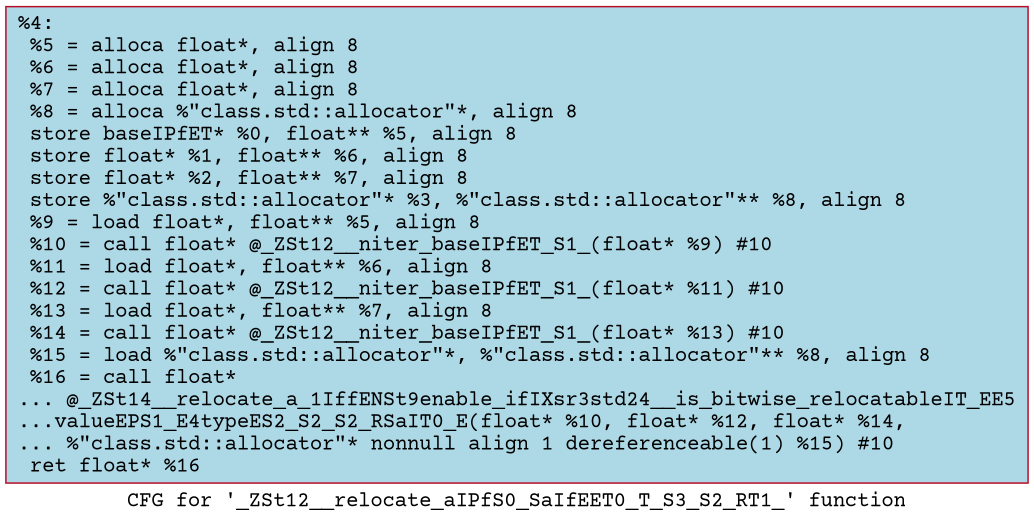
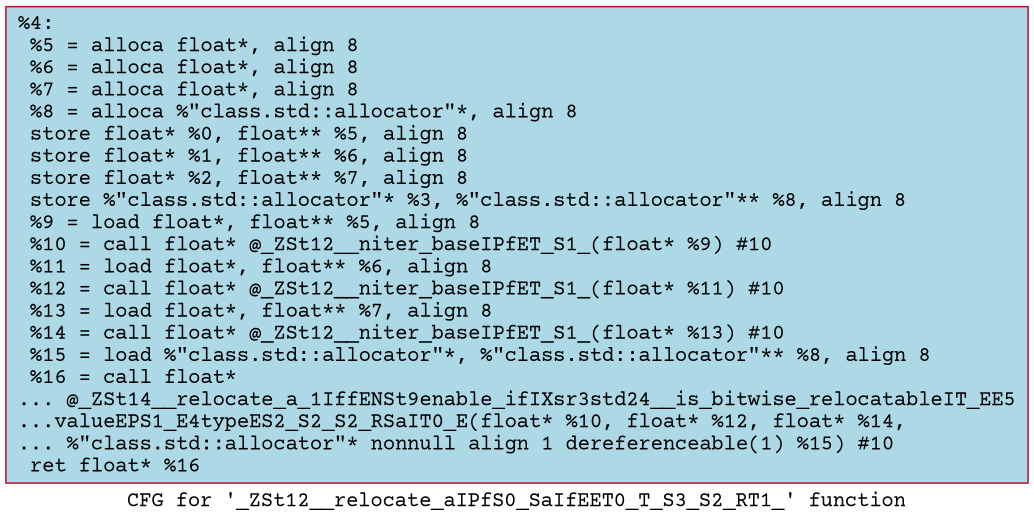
(268, 133) -> (243, 133)
